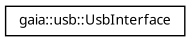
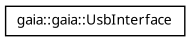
(95, 21) -> (95, 21)
